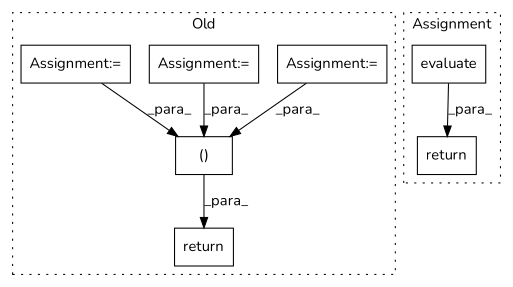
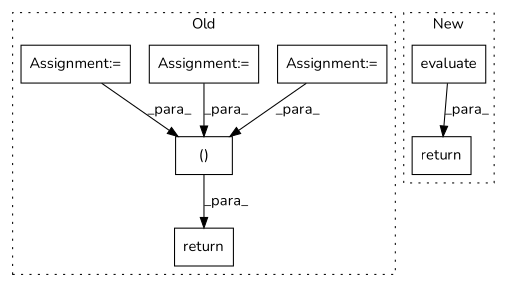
(452, 25) -> (449, 25)
